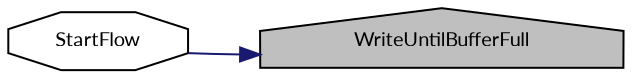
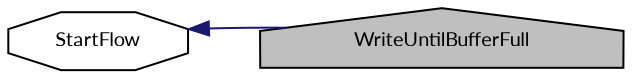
(214, 54) -> (247, 28)
